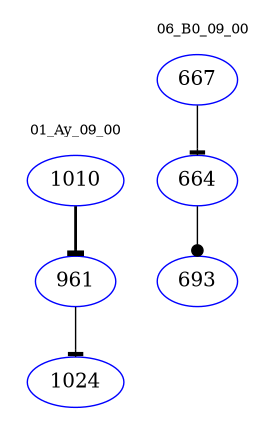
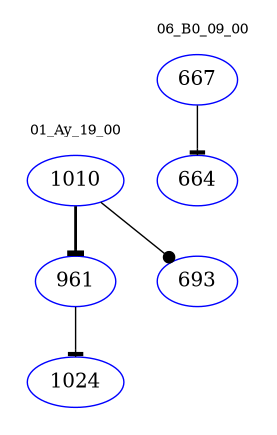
(76, 131) -> (76, 131)
(197, 226) -> (125, 222)
